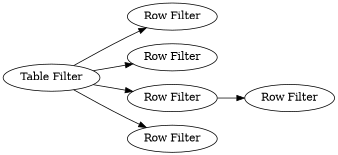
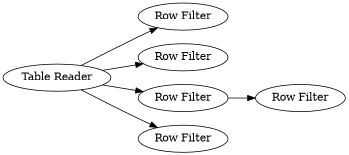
(52, 78) -> (57, 78)
